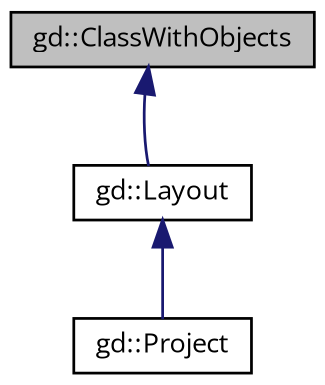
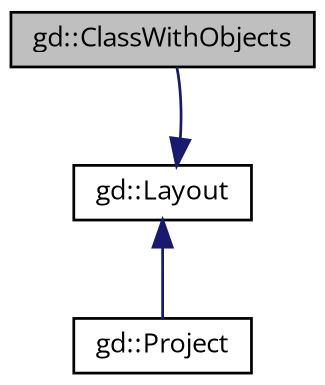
(145, 130) -> (181, 103)
